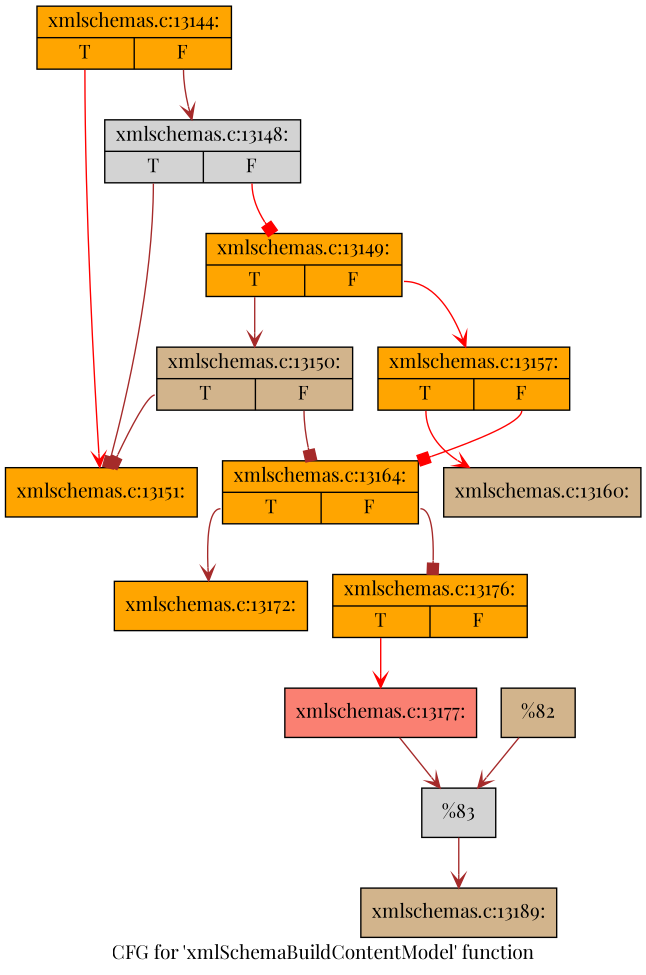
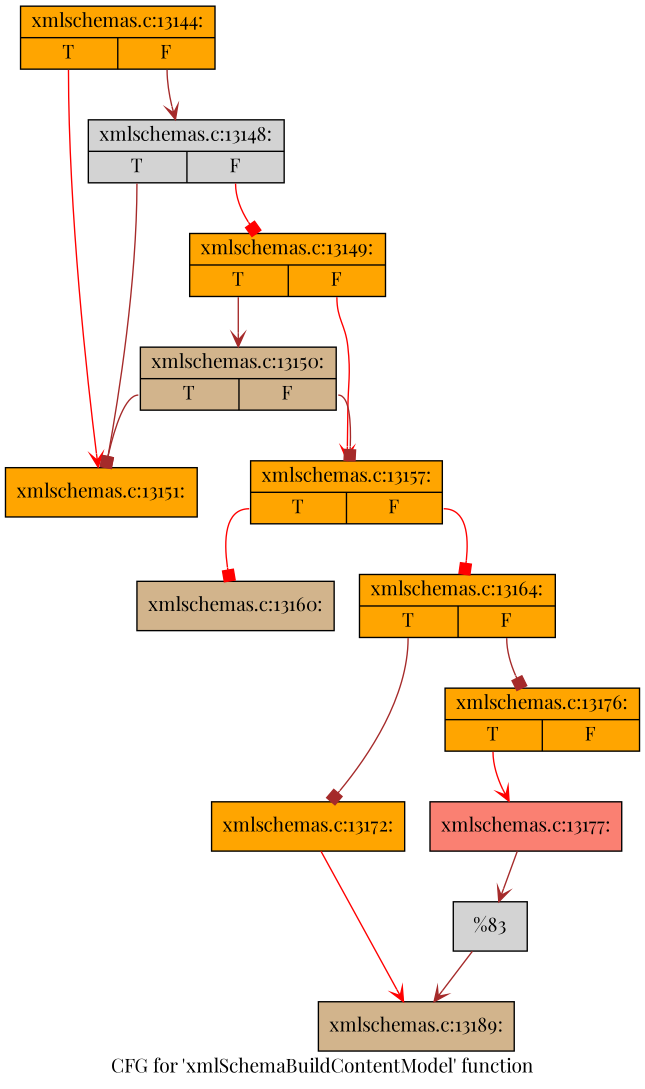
(305, 429) -> (350, 419)
(435, 439) -> (227, 532)
(208, 536) -> (387, 720)
(538, 713) -> none
none -> (359, 920)
